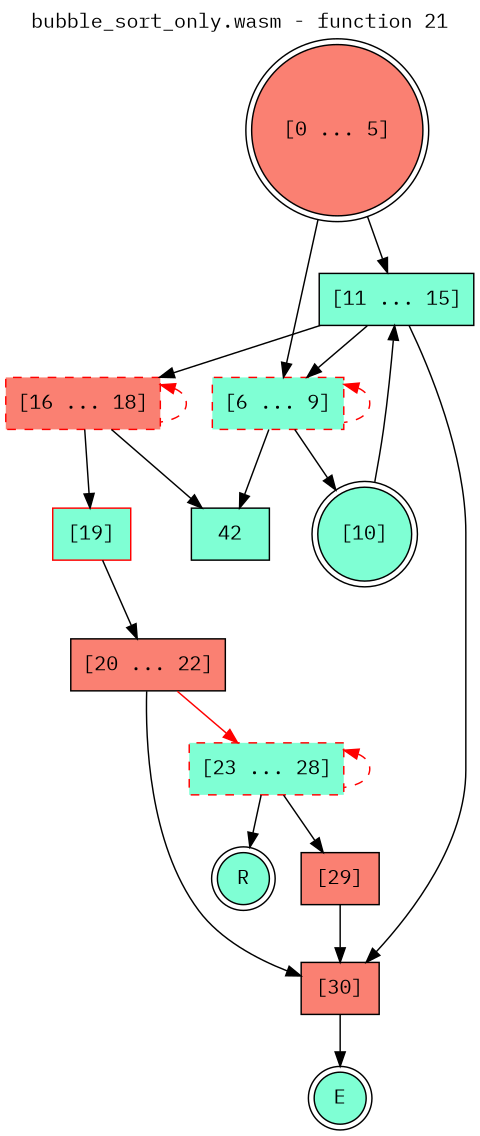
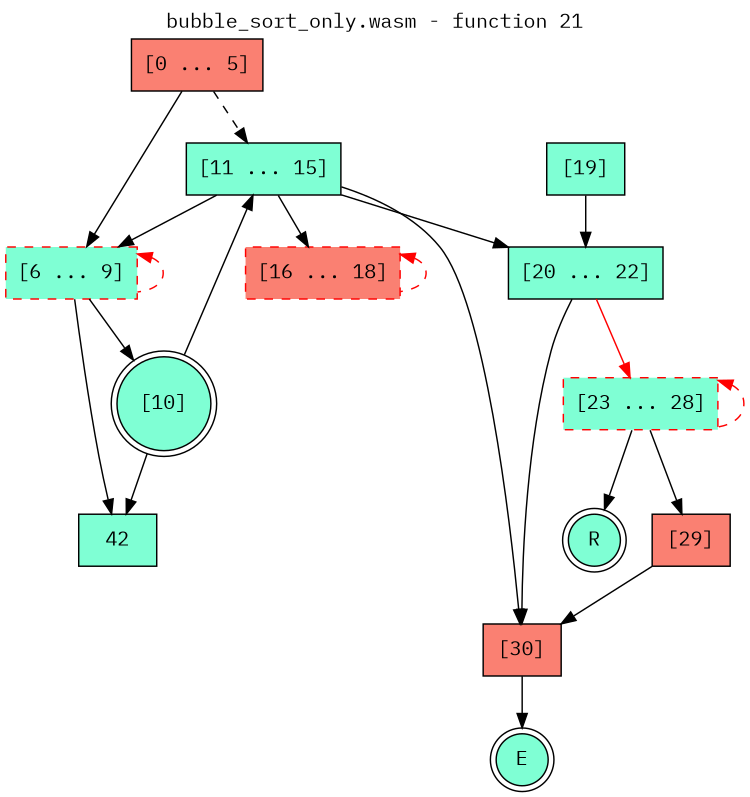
(337, 130) -> (197, 65)
none -> (429, 222)
(375, 238) -> (226, 111)
(87, 461) -> none
(151, 464) -> (139, 477)
(92, 534) -> (586, 169)
(148, 665) -> (586, 273)
